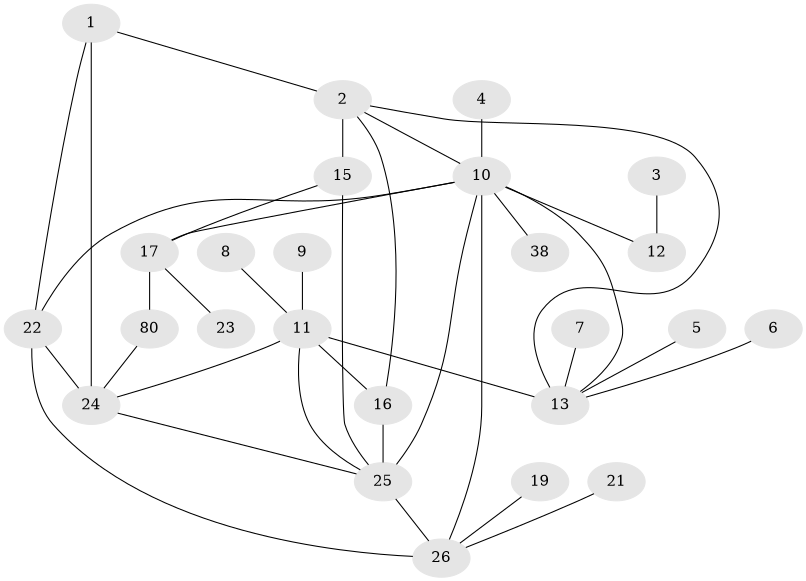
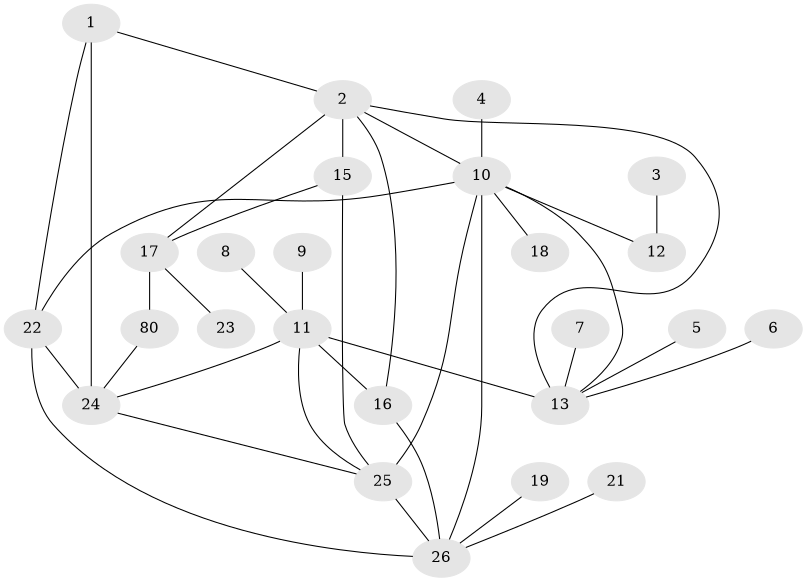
(312, 209) -> (246, 176)
(540, 253) -> (540, 253)
(383, 444) -> (427, 478)
